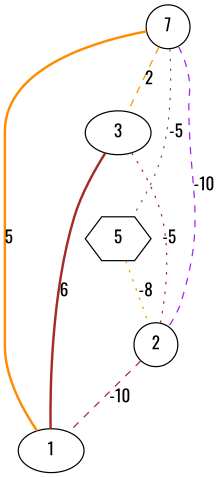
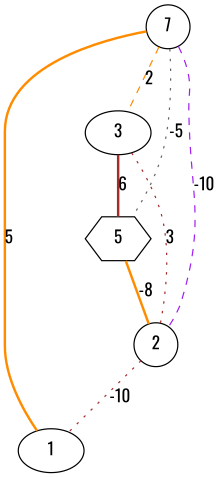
(170, 239) -> (170, 239)
(59, 287) -> (118, 186)
(137, 292) -> (137, 292)
(105, 396) -> (105, 396)
